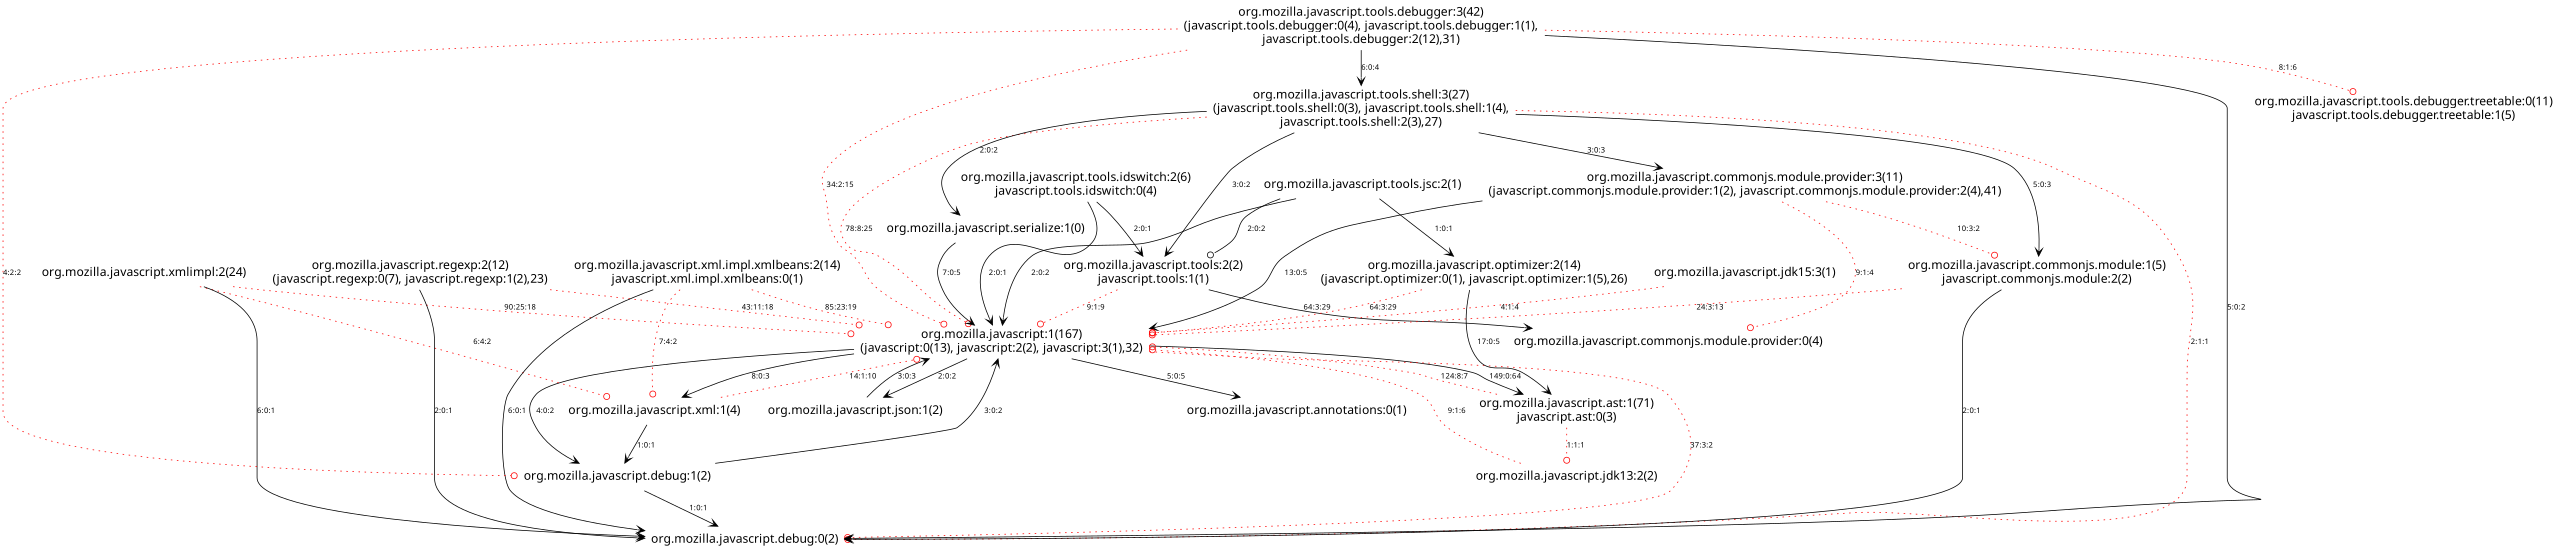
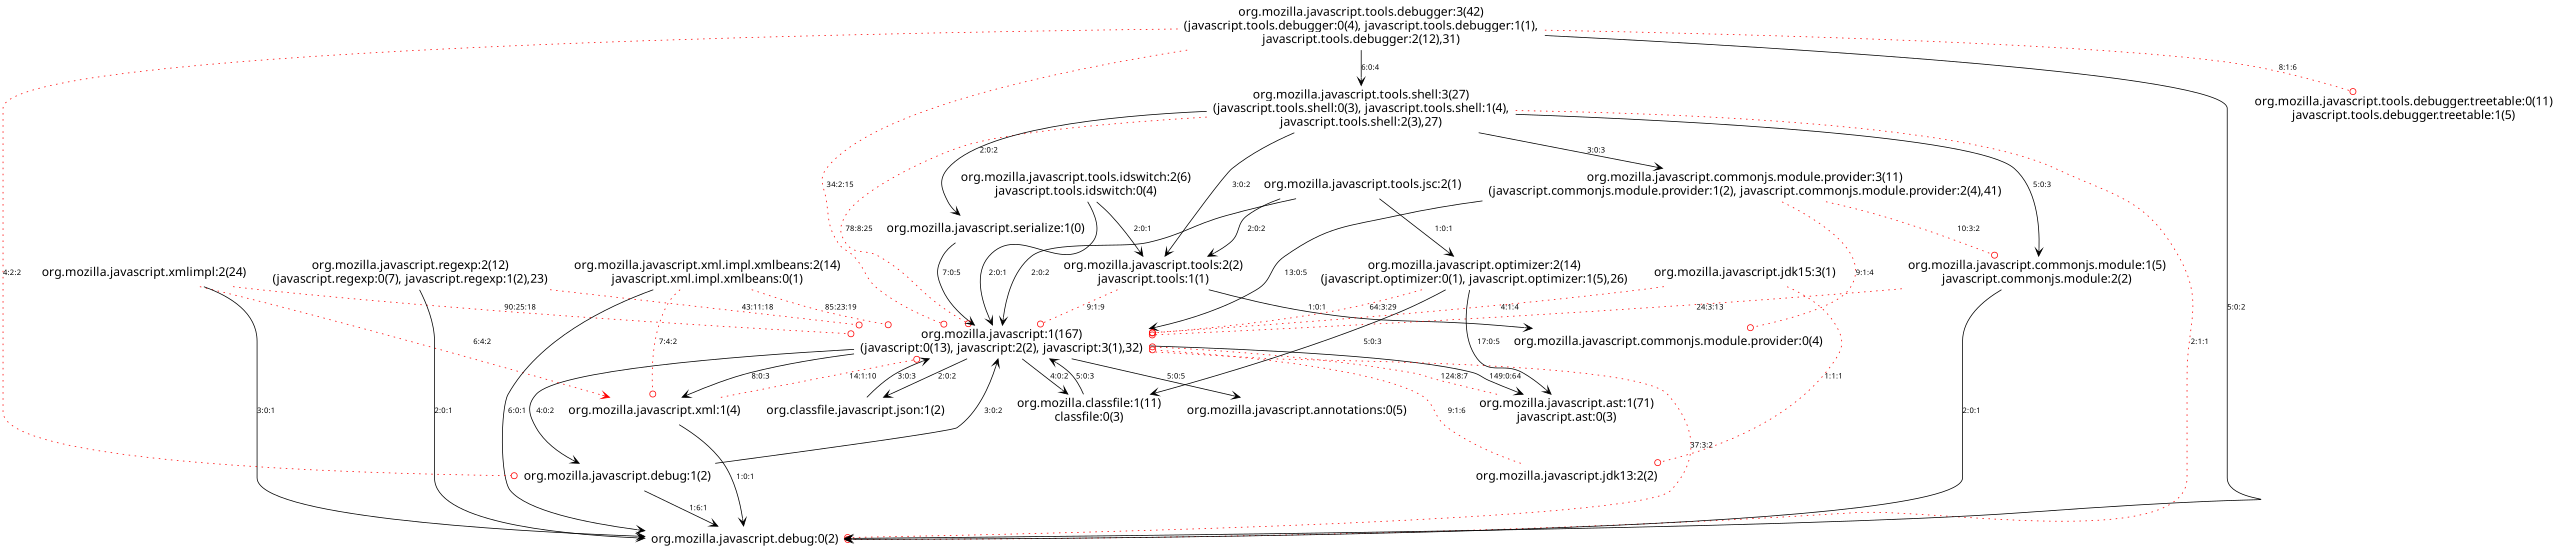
(1242, 221) -> (1242, 221)
(1318, 308) -> (1318, 308)
(402, 339) -> (402, 339)
(267, 411) -> (267, 411)
(855, 411) -> (855, 411)
none -> (1089, 411)
(1297, 411) -> (1297, 411)
(638, 441) -> (726, 468)
(1567, 442) -> (1799, 399)
(699, 508) -> (699, 508)
